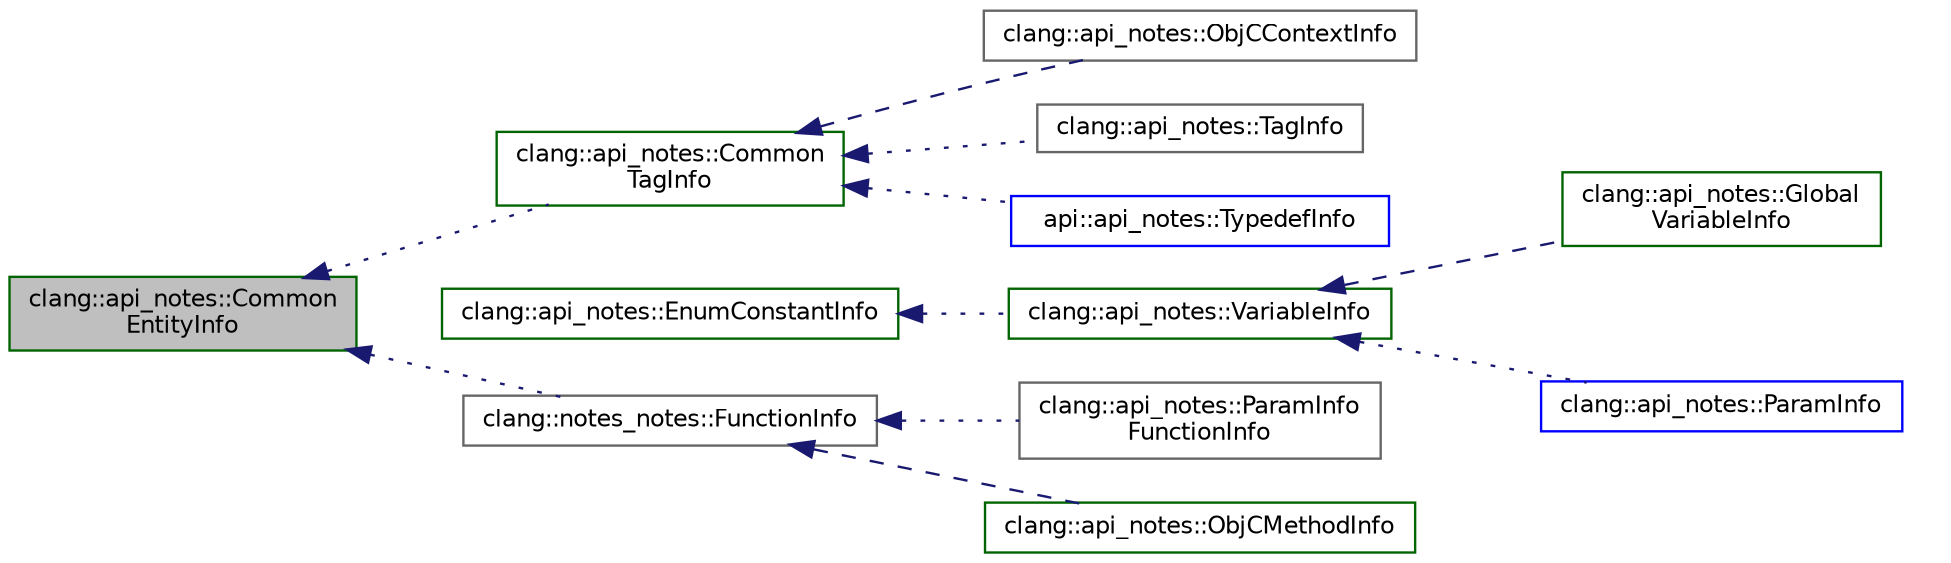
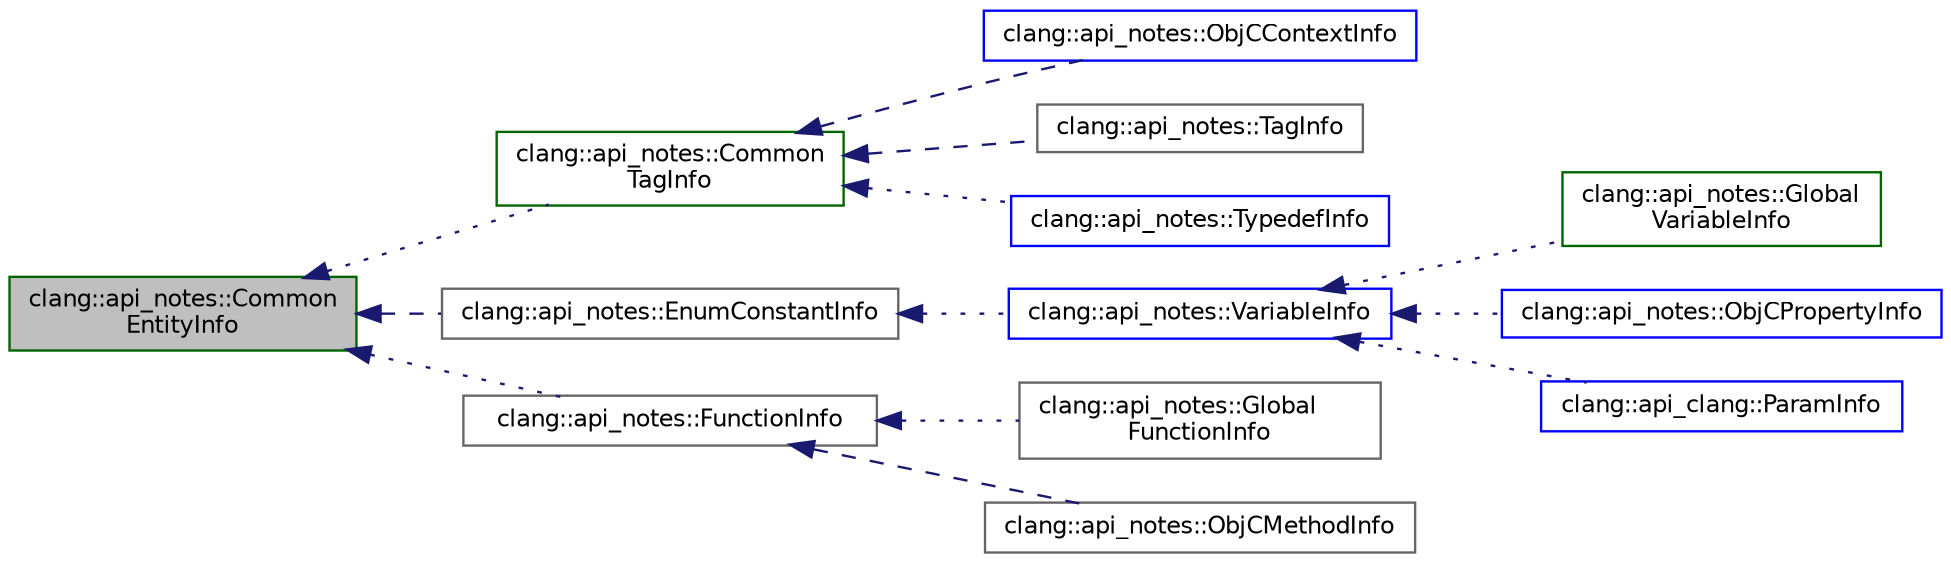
(1200, 36) -> (1200, 36)
(952, 147) -> (952, 147)
(1200, 221) -> (1200, 221)
(1453, 263) -> (1453, 263)
none -> (411, 314)
(670, 314) -> (670, 314)
(1200, 314) -> (1200, 314)
none -> (1722, 314)
(1722, 406) -> (1722, 406)
(670, 421) -> (670, 421)
(1200, 421) -> (1200, 421)
(1200, 528) -> (1200, 528)
